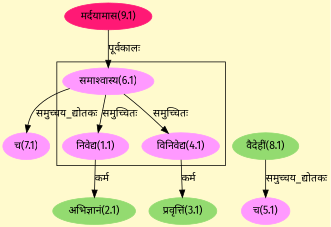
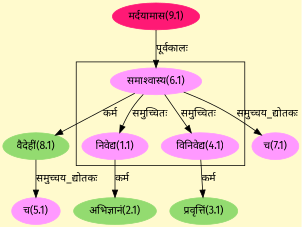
none -> (98, 112)
